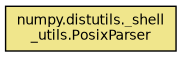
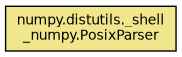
(91, 29) -> (91, 29)
